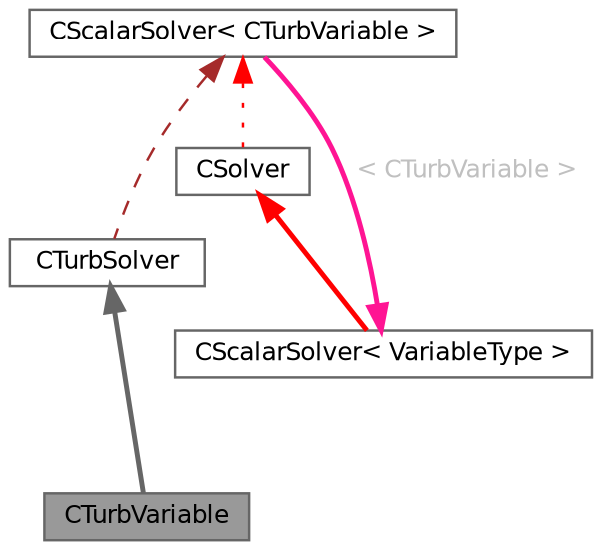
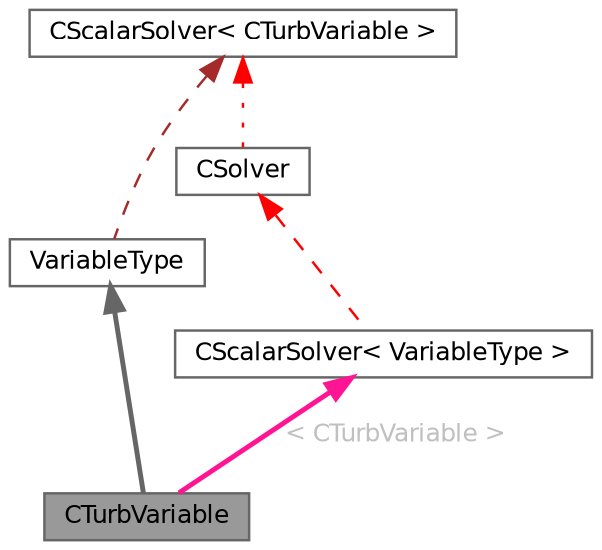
(342, 171) -> (255, 442)
(107, 263) -> (107, 263)
(321, 273) -> (321, 273)
